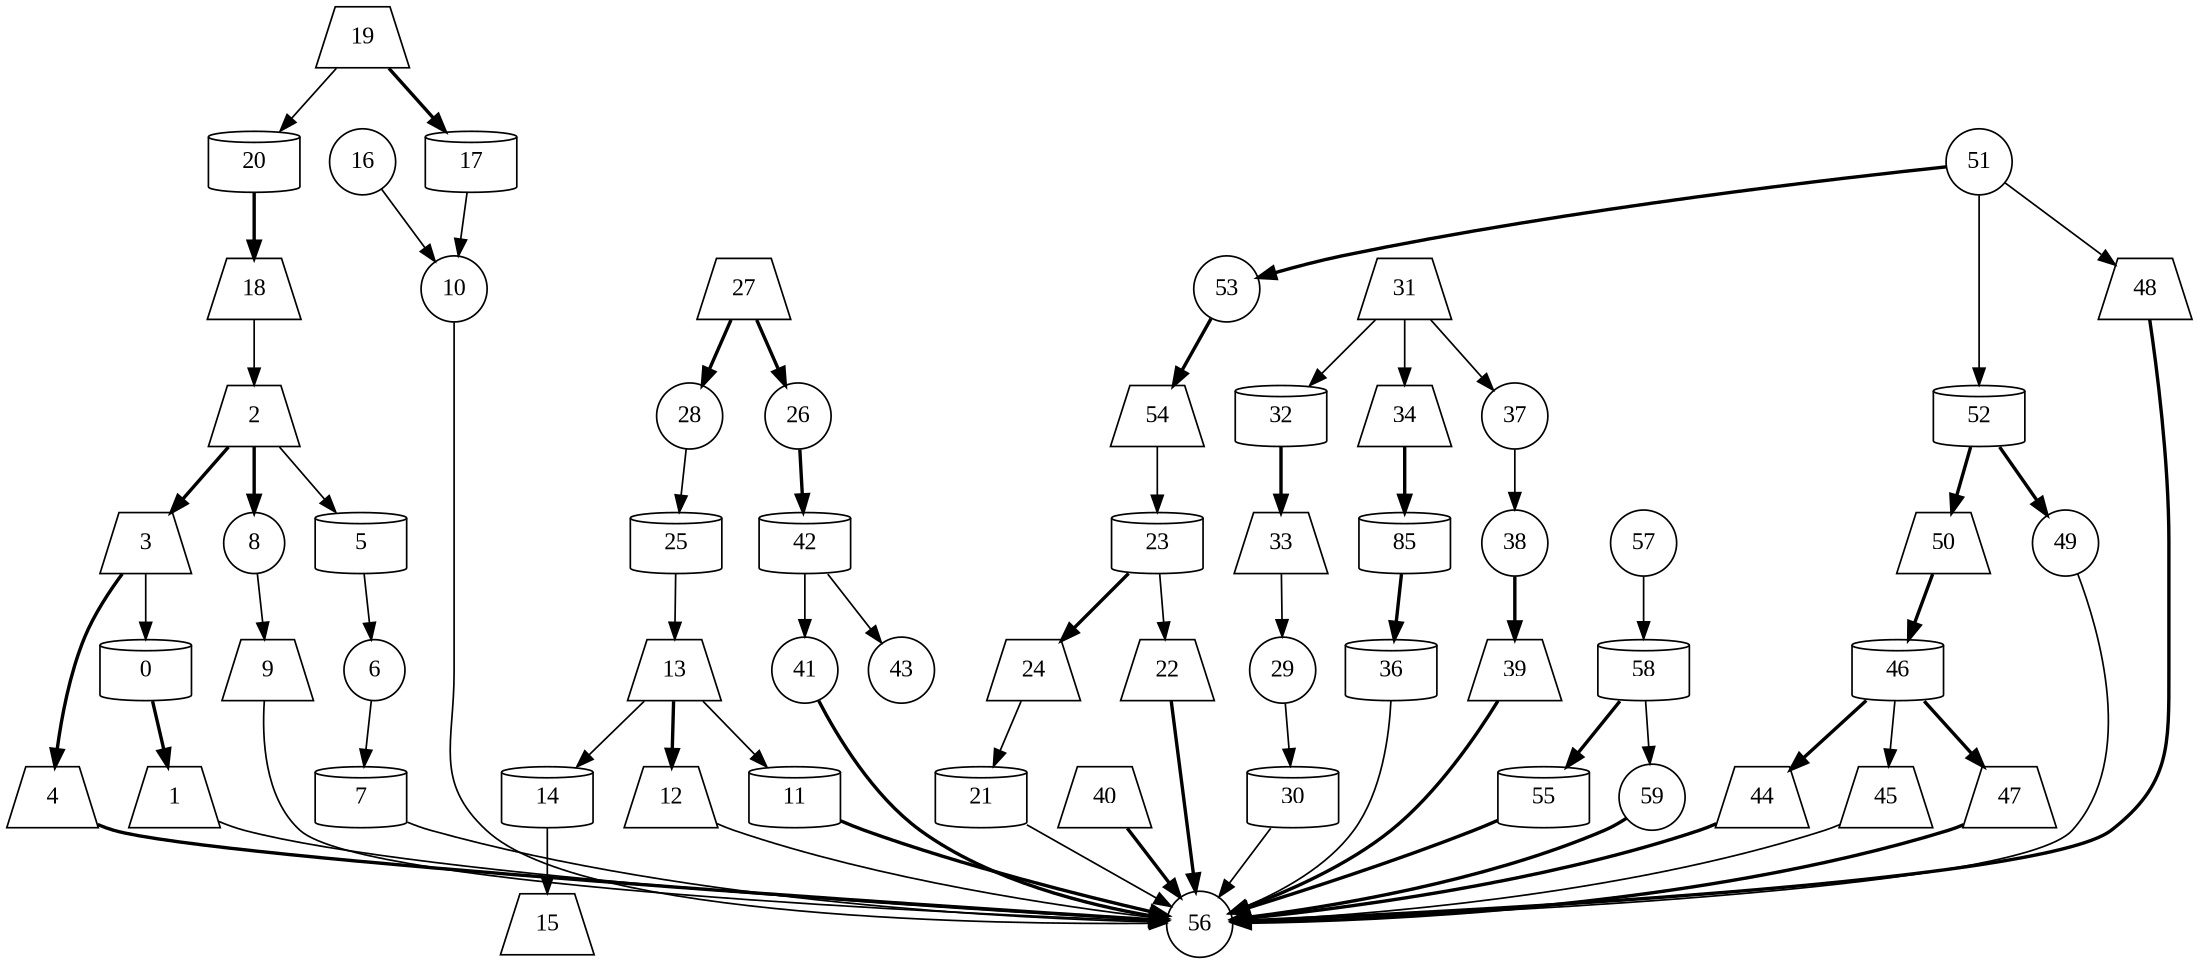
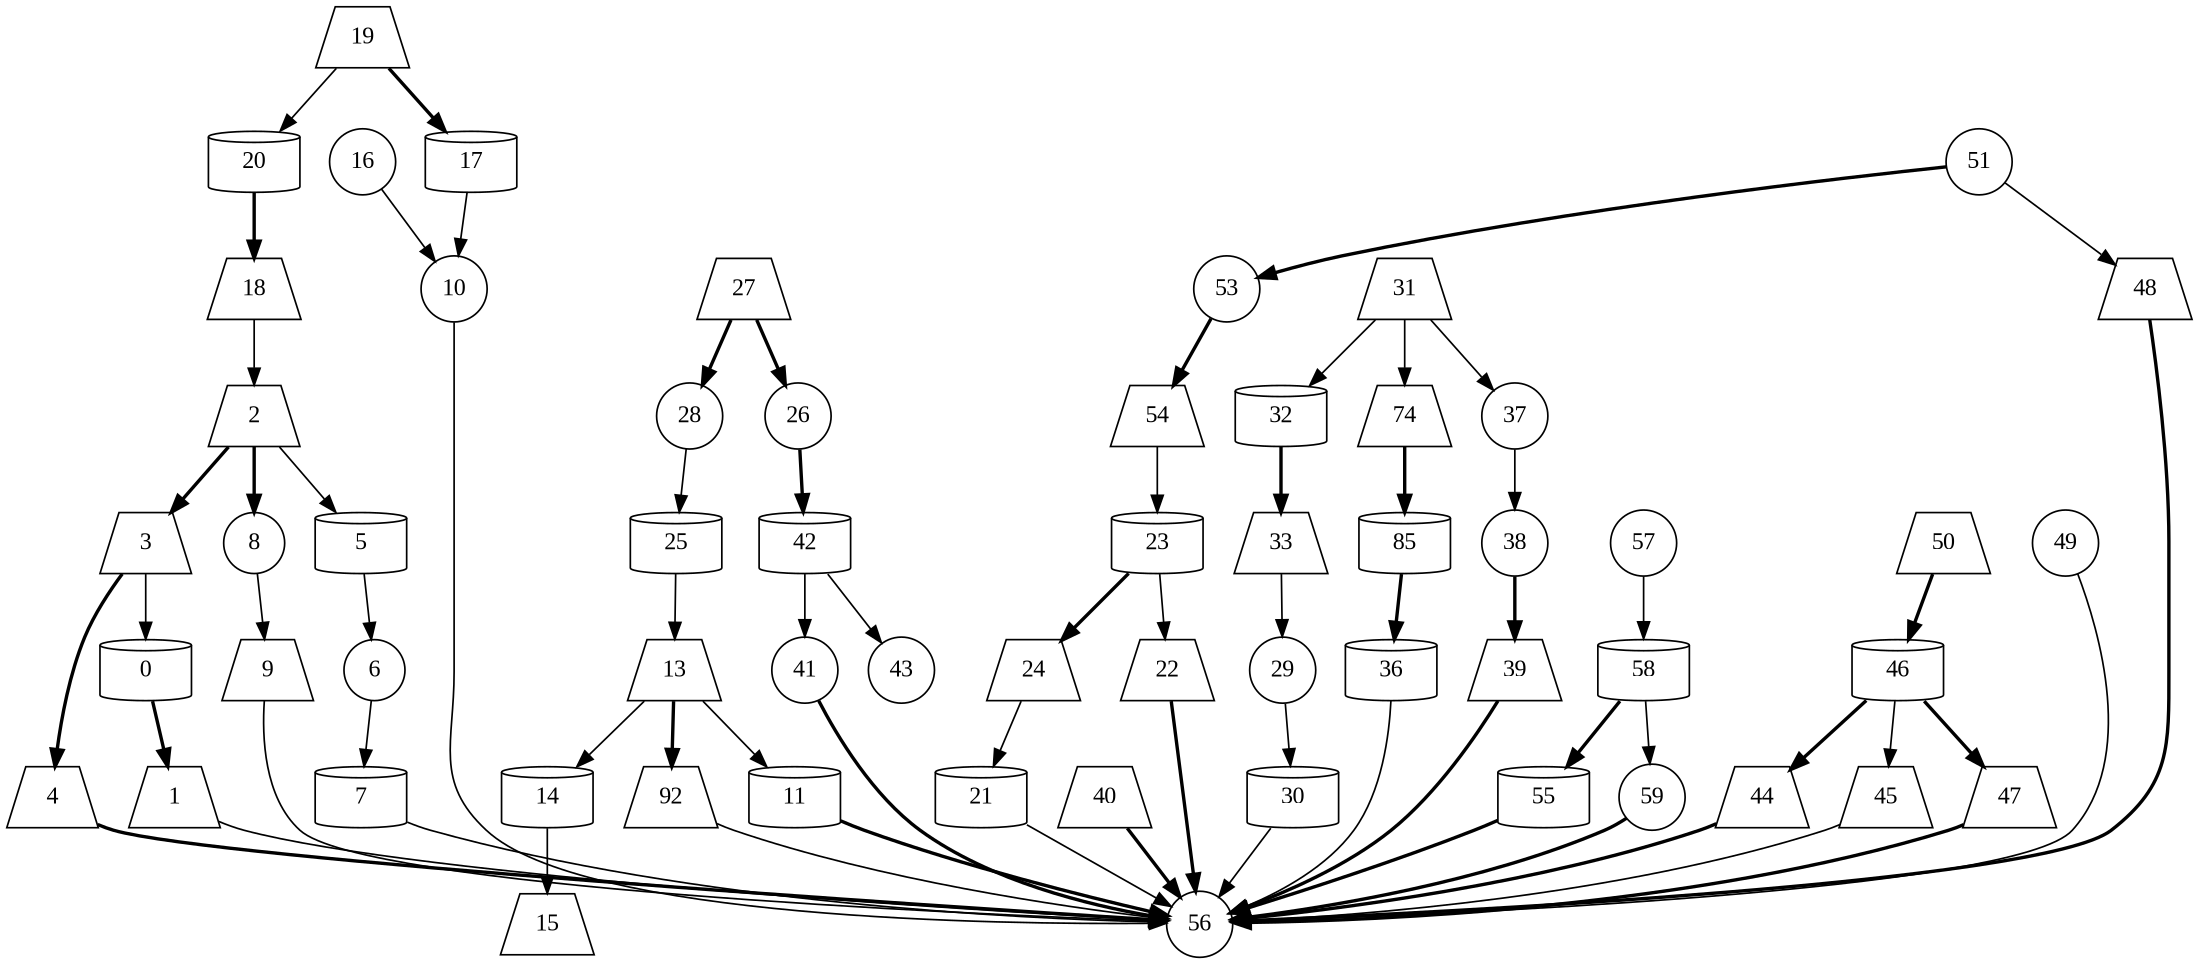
(1405, 416) -> (1405, 416)
(1979, 416) -> none
(671, 797) -> (671, 797)
